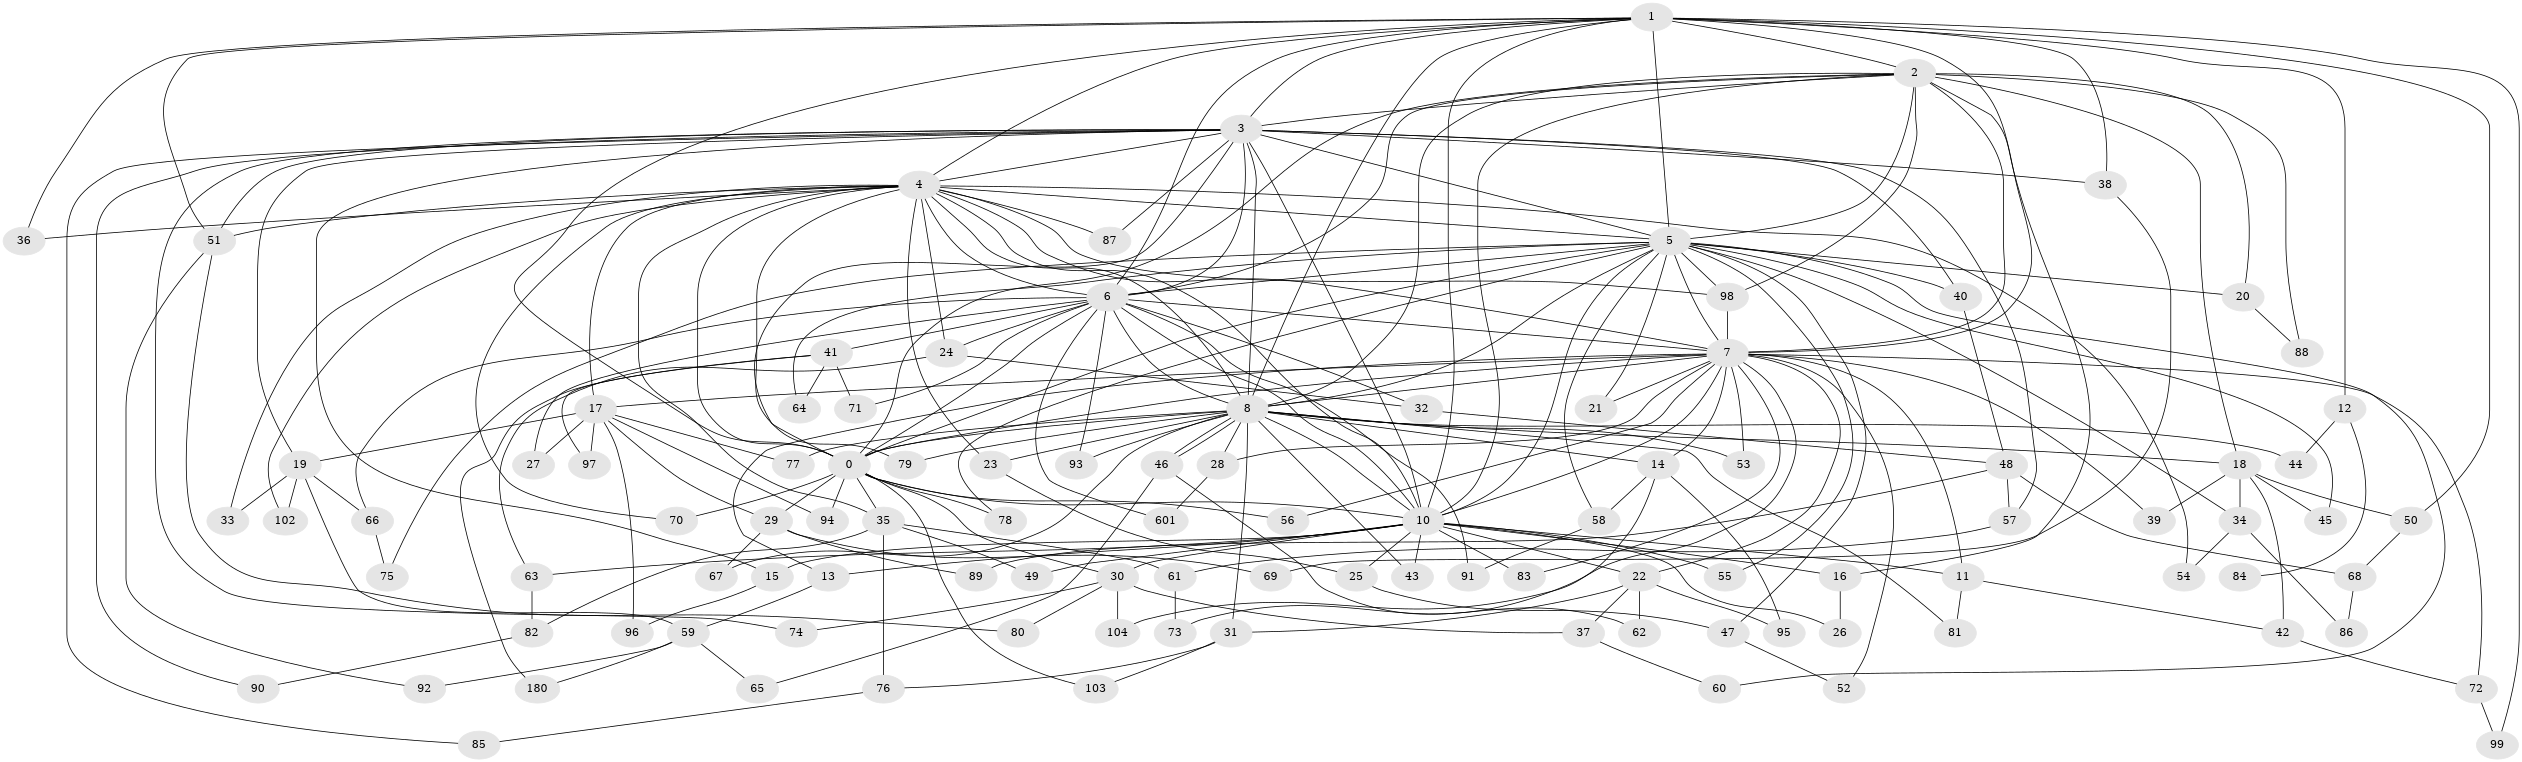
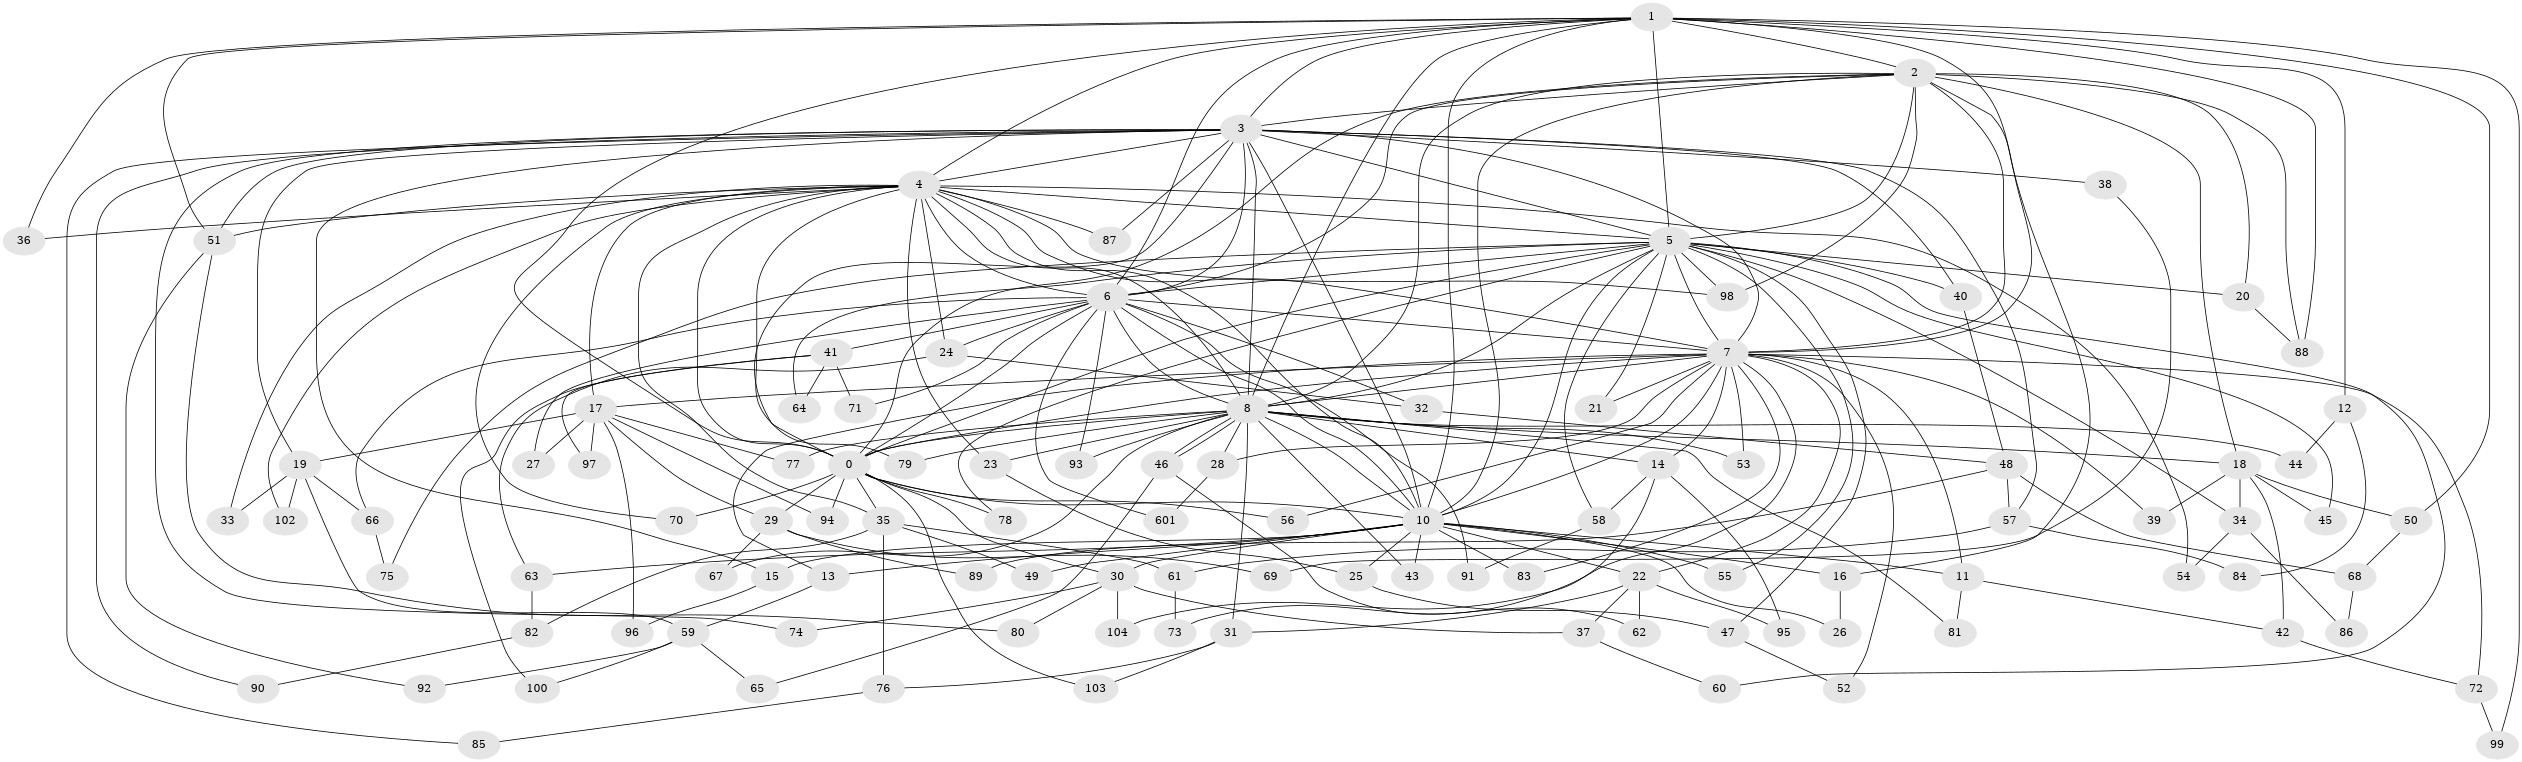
(2026, 45) -> (2107, 61)
(1727, 325) -> (1557, 172)
none -> (2127, 544)
(537, 689) -> (537, 689)
